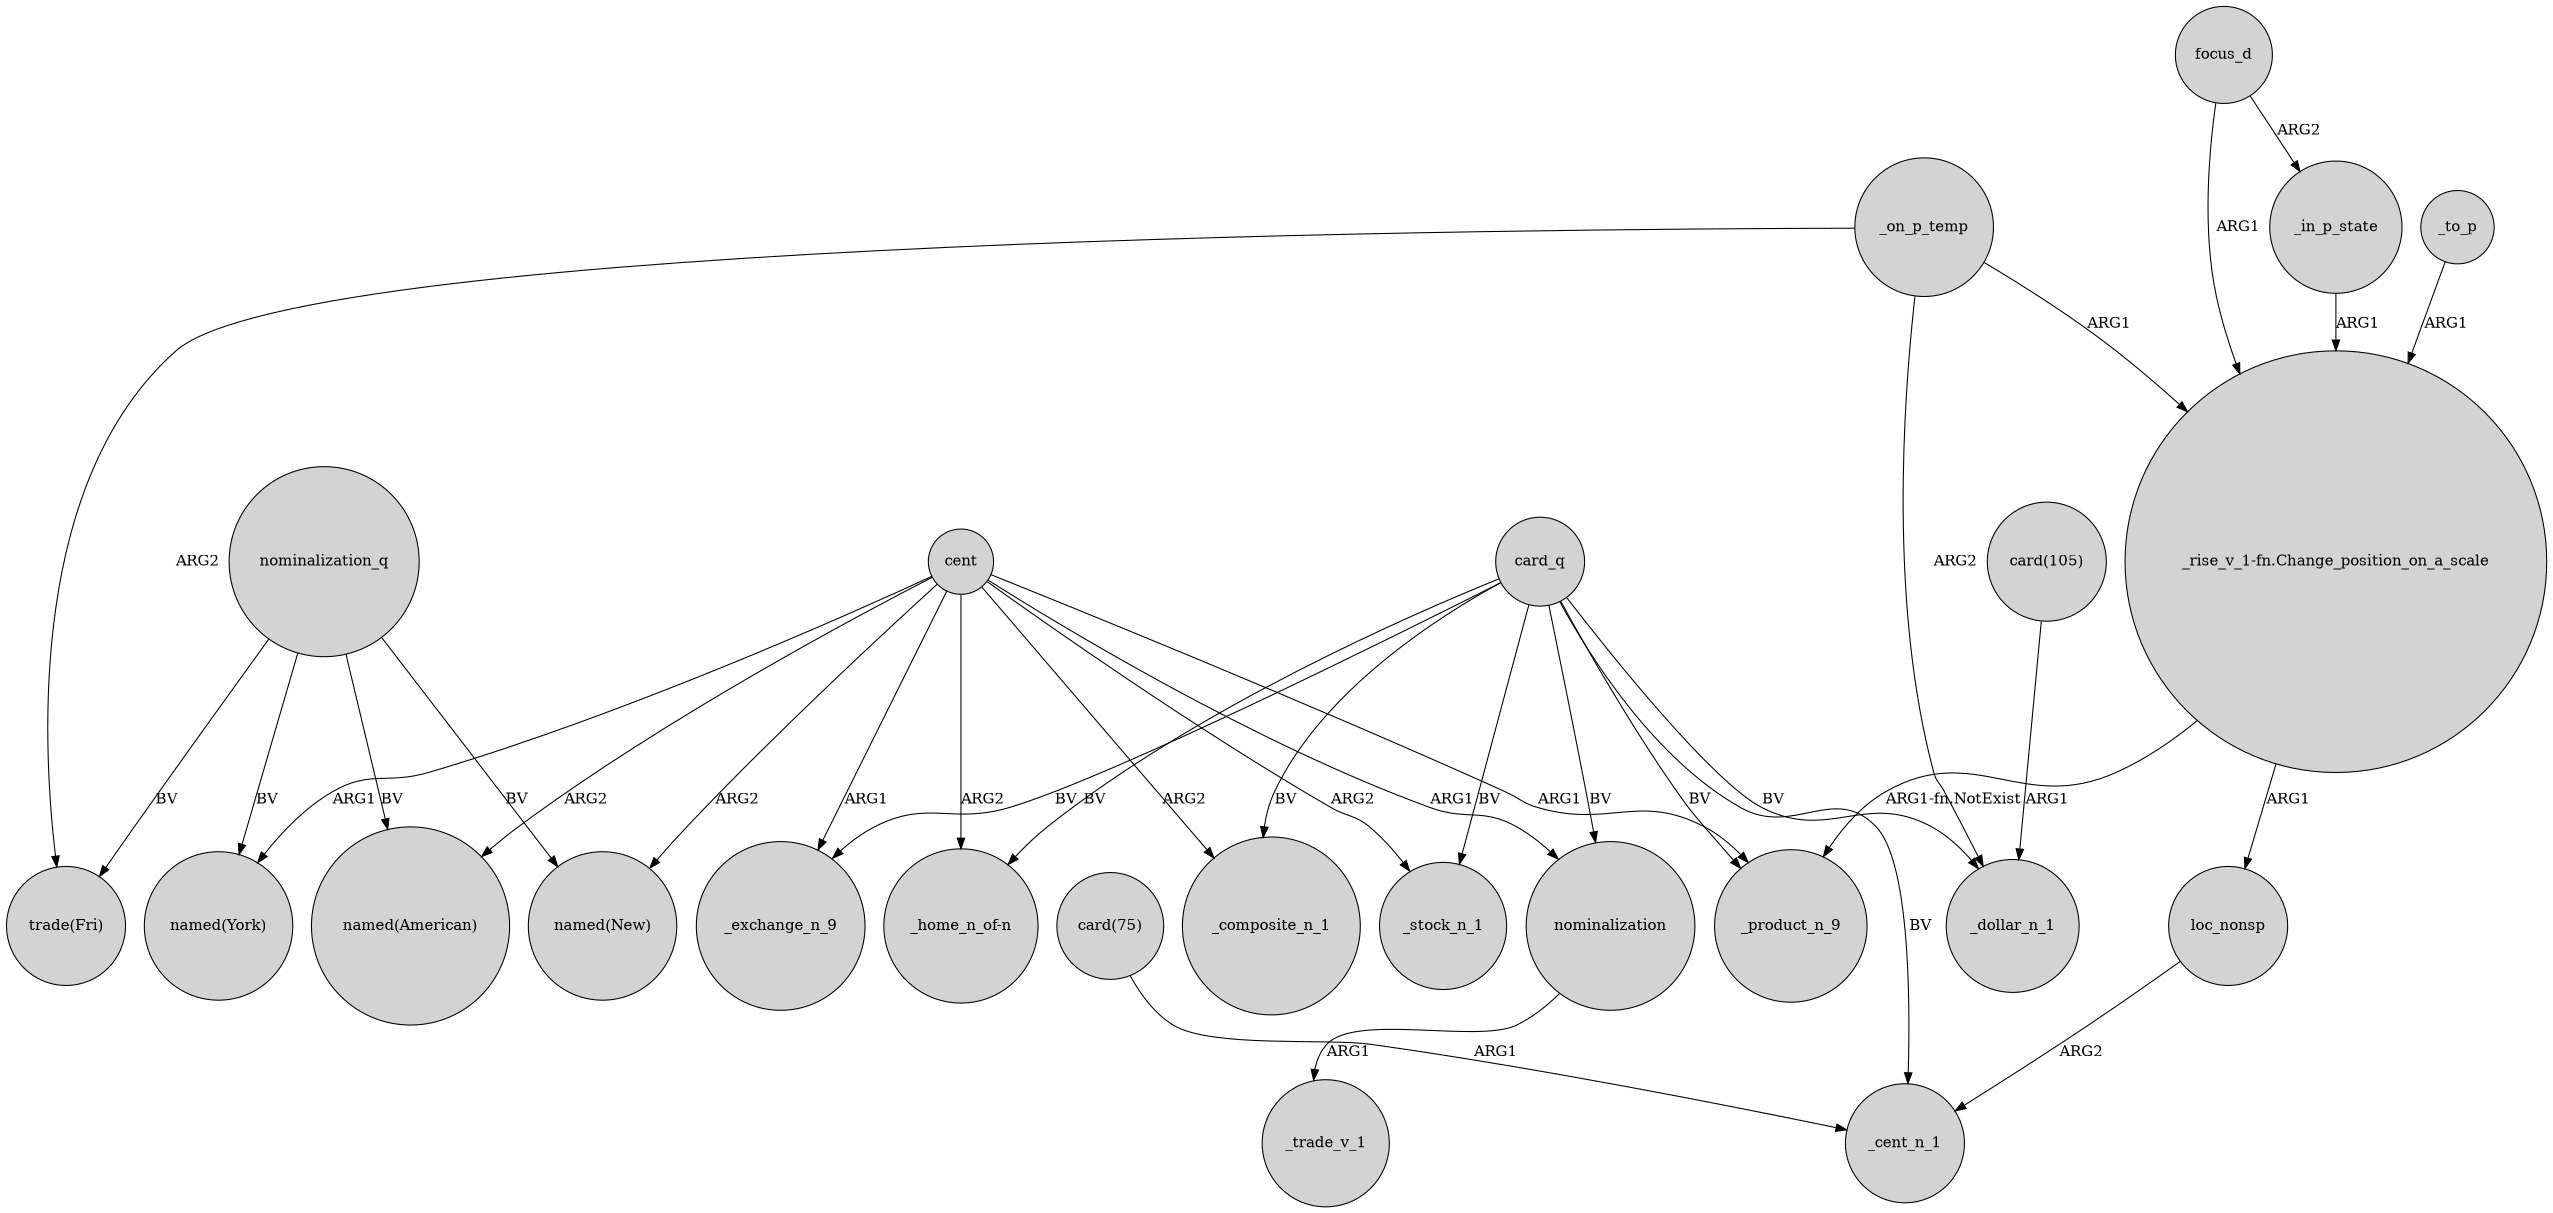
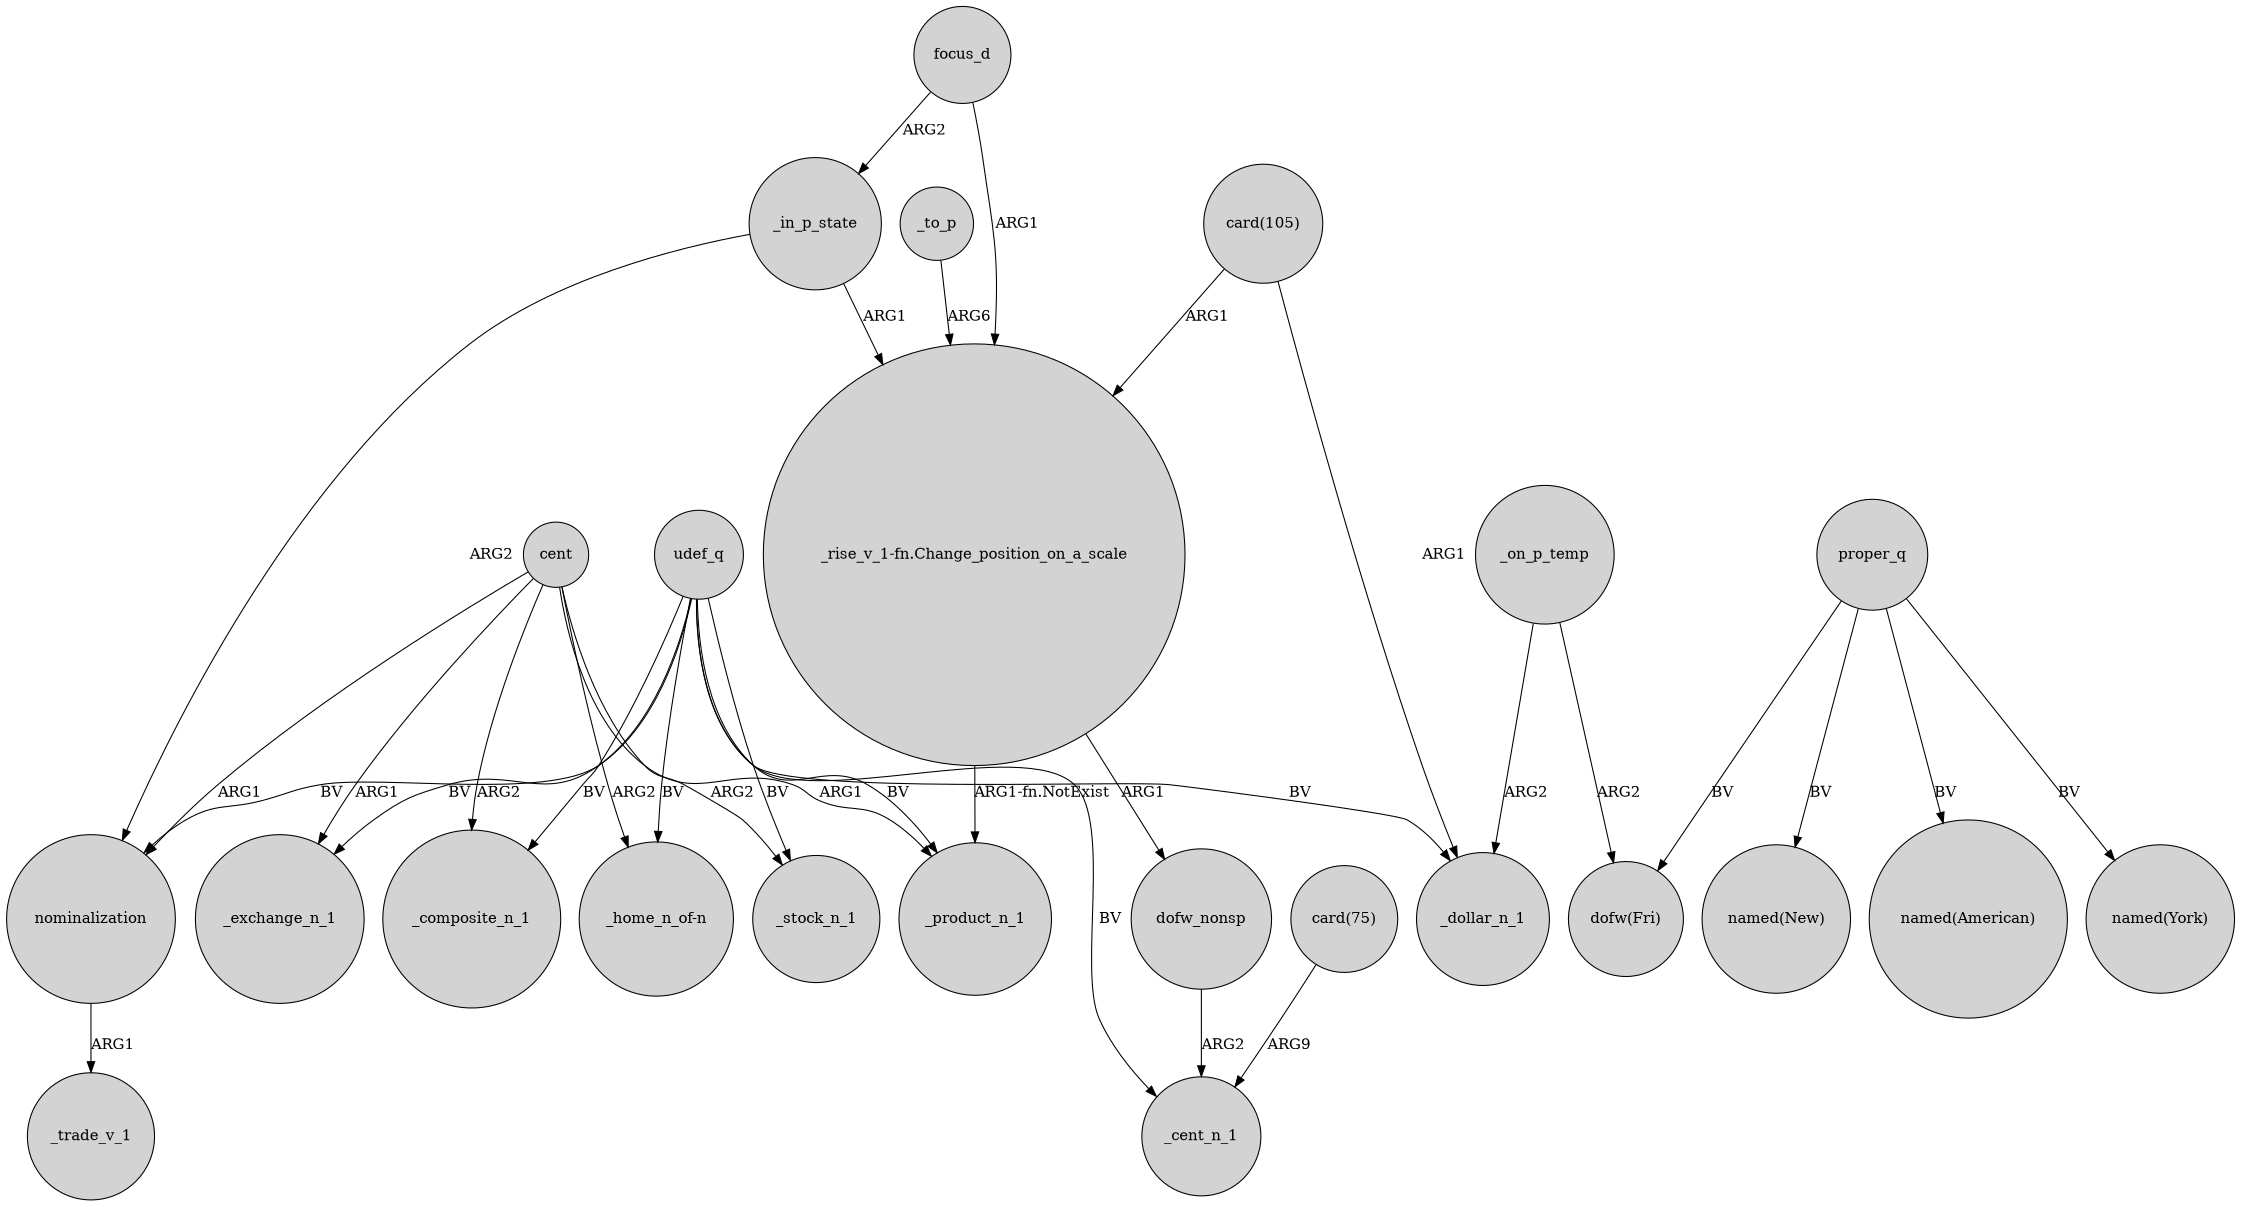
(2446, 324) -> (969, 317)
(2086, 328) -> (1172, 328)
none -> (363, 447)
(324, 562) -> (1872, 555)
(1540, 562) -> (699, 555)
(705, 704) -> none
(594, 717) -> none
(794, 719) -> none
(66, 926) -> (1626, 919)
(781, 926) -> (280, 919)
(1791, 926) -> (975, 919)
(2228, 926) -> (1201, 919)
(1496, 1052) -> (1289, 1045)
